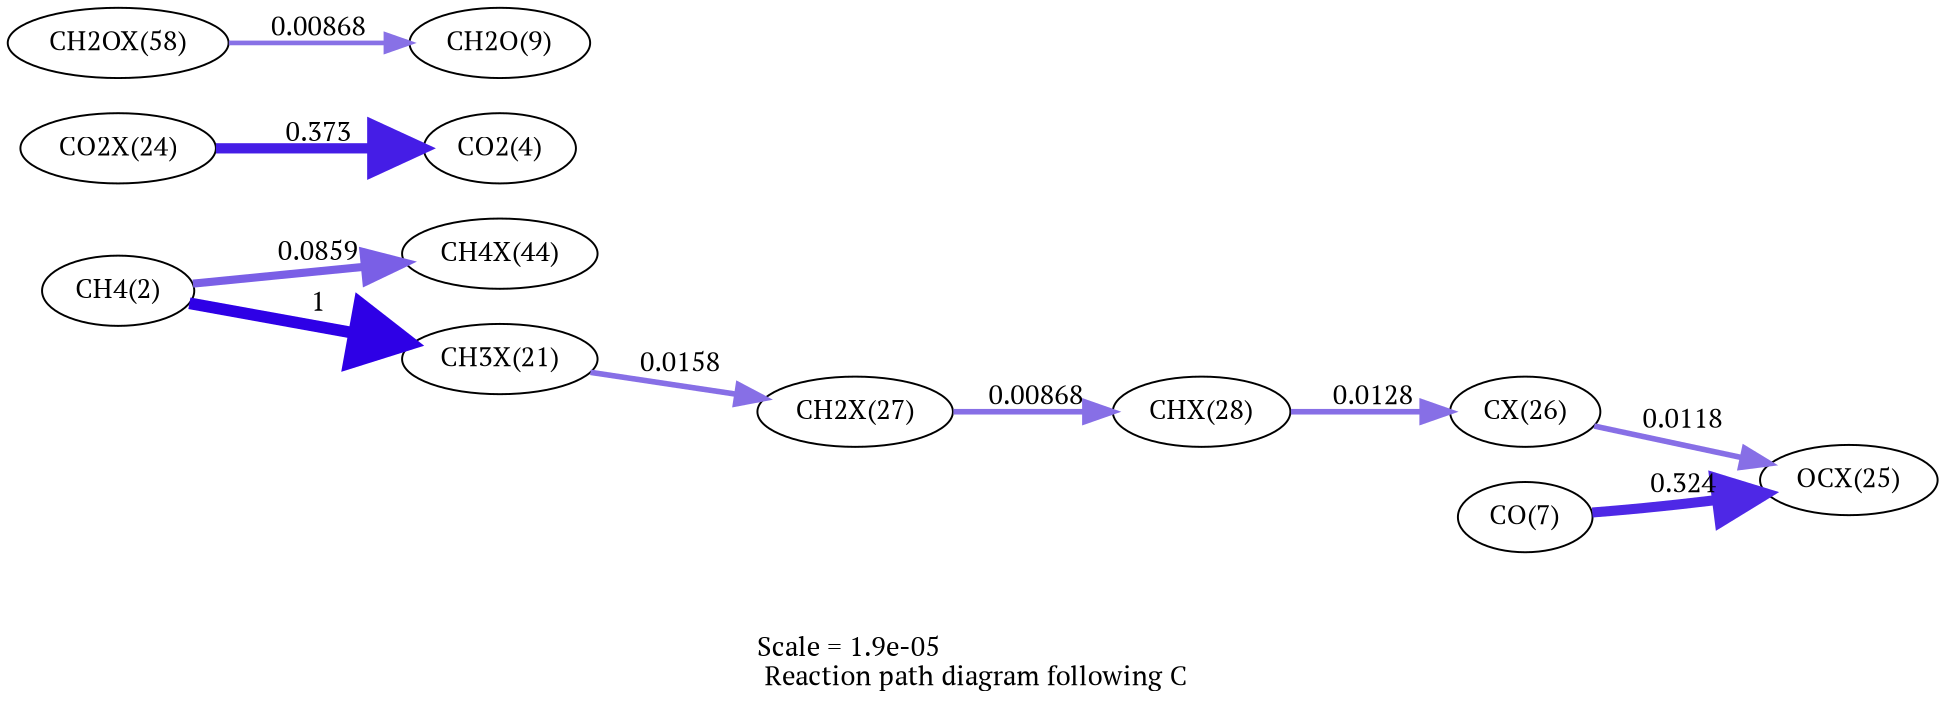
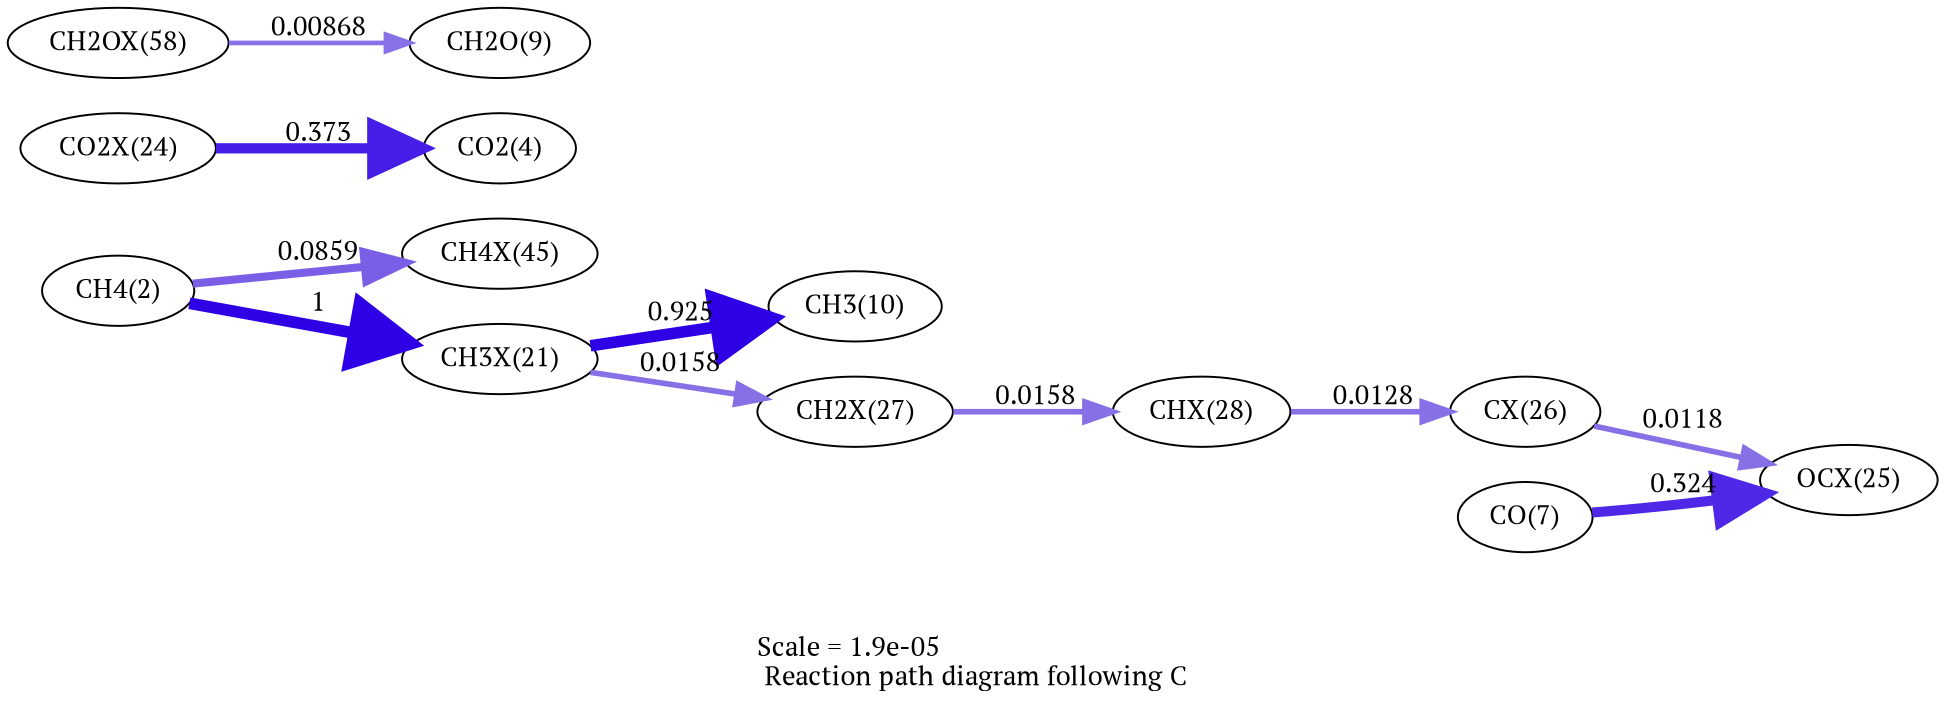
(500, 254) -> (500, 254)
none -> (855, 306)
(1033, 397) -> (1033, 397)
